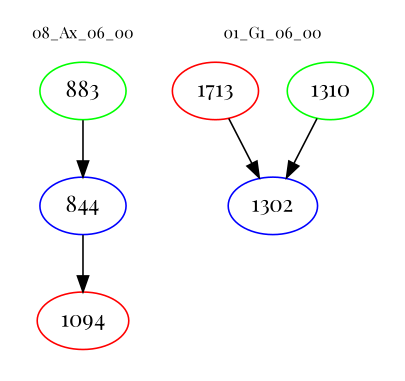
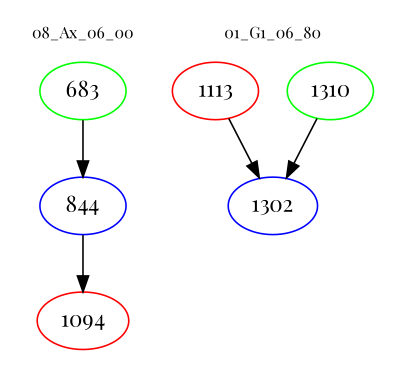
(273, 34) -> (273, 34)
(83, 91) -> (83, 91)
(215, 91) -> (215, 91)
